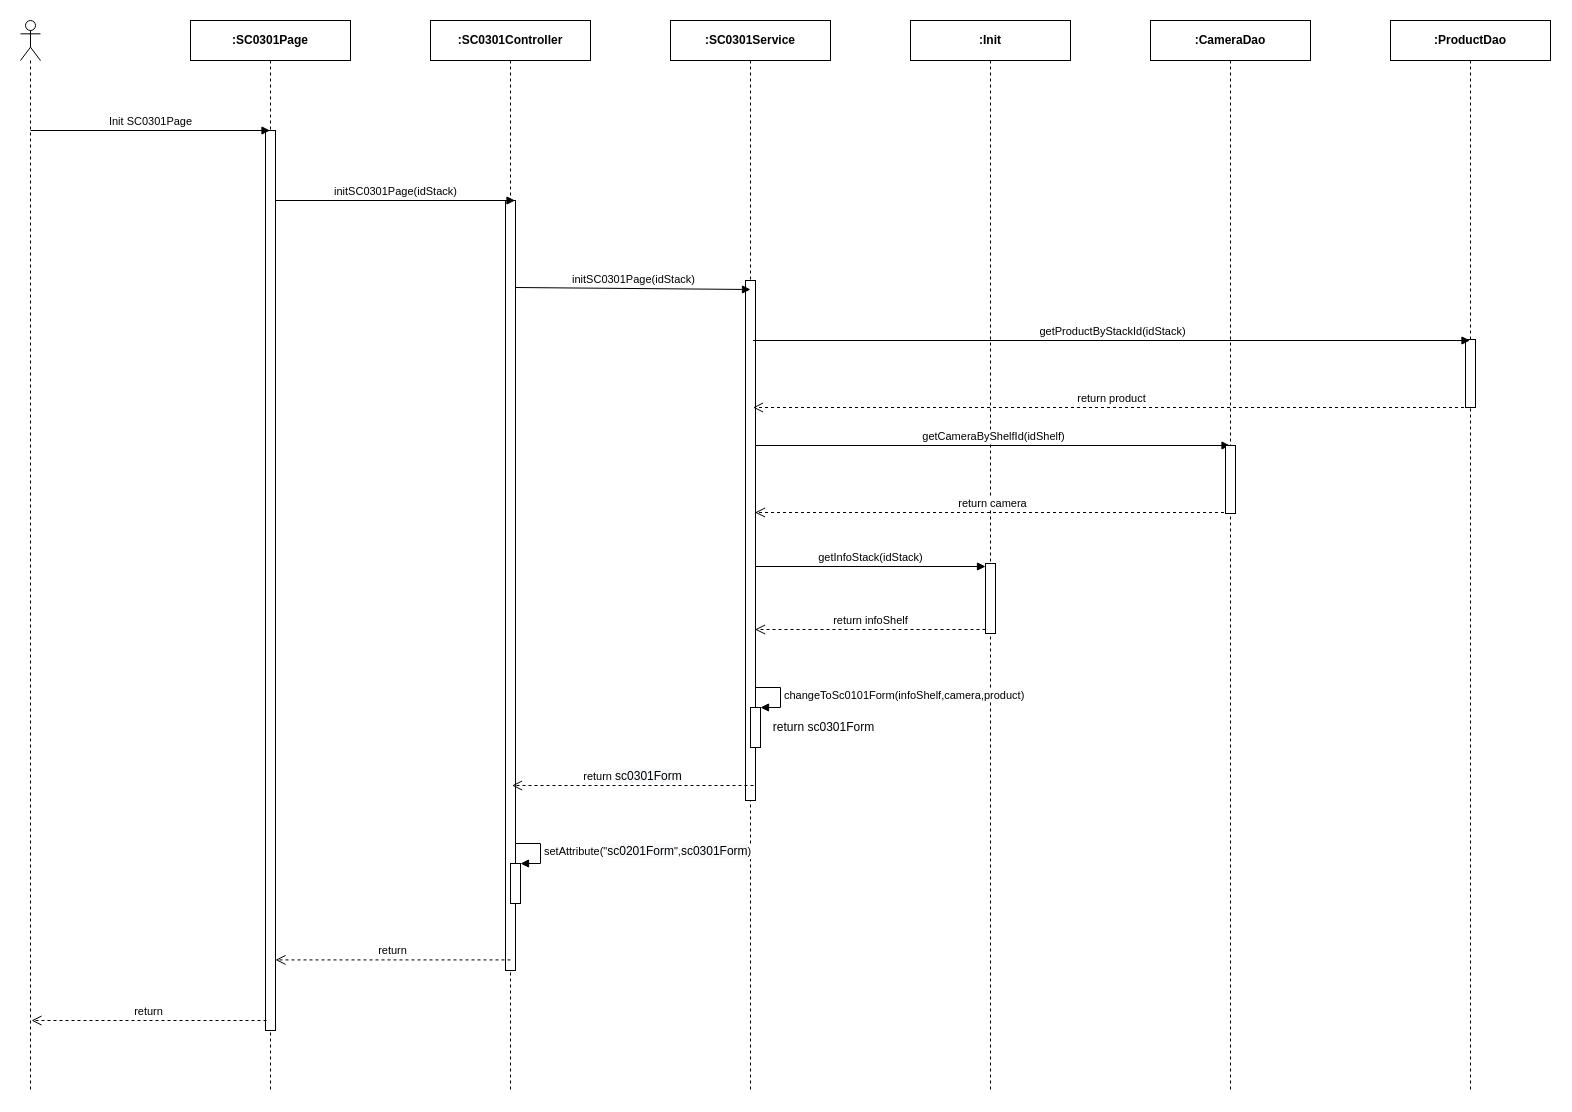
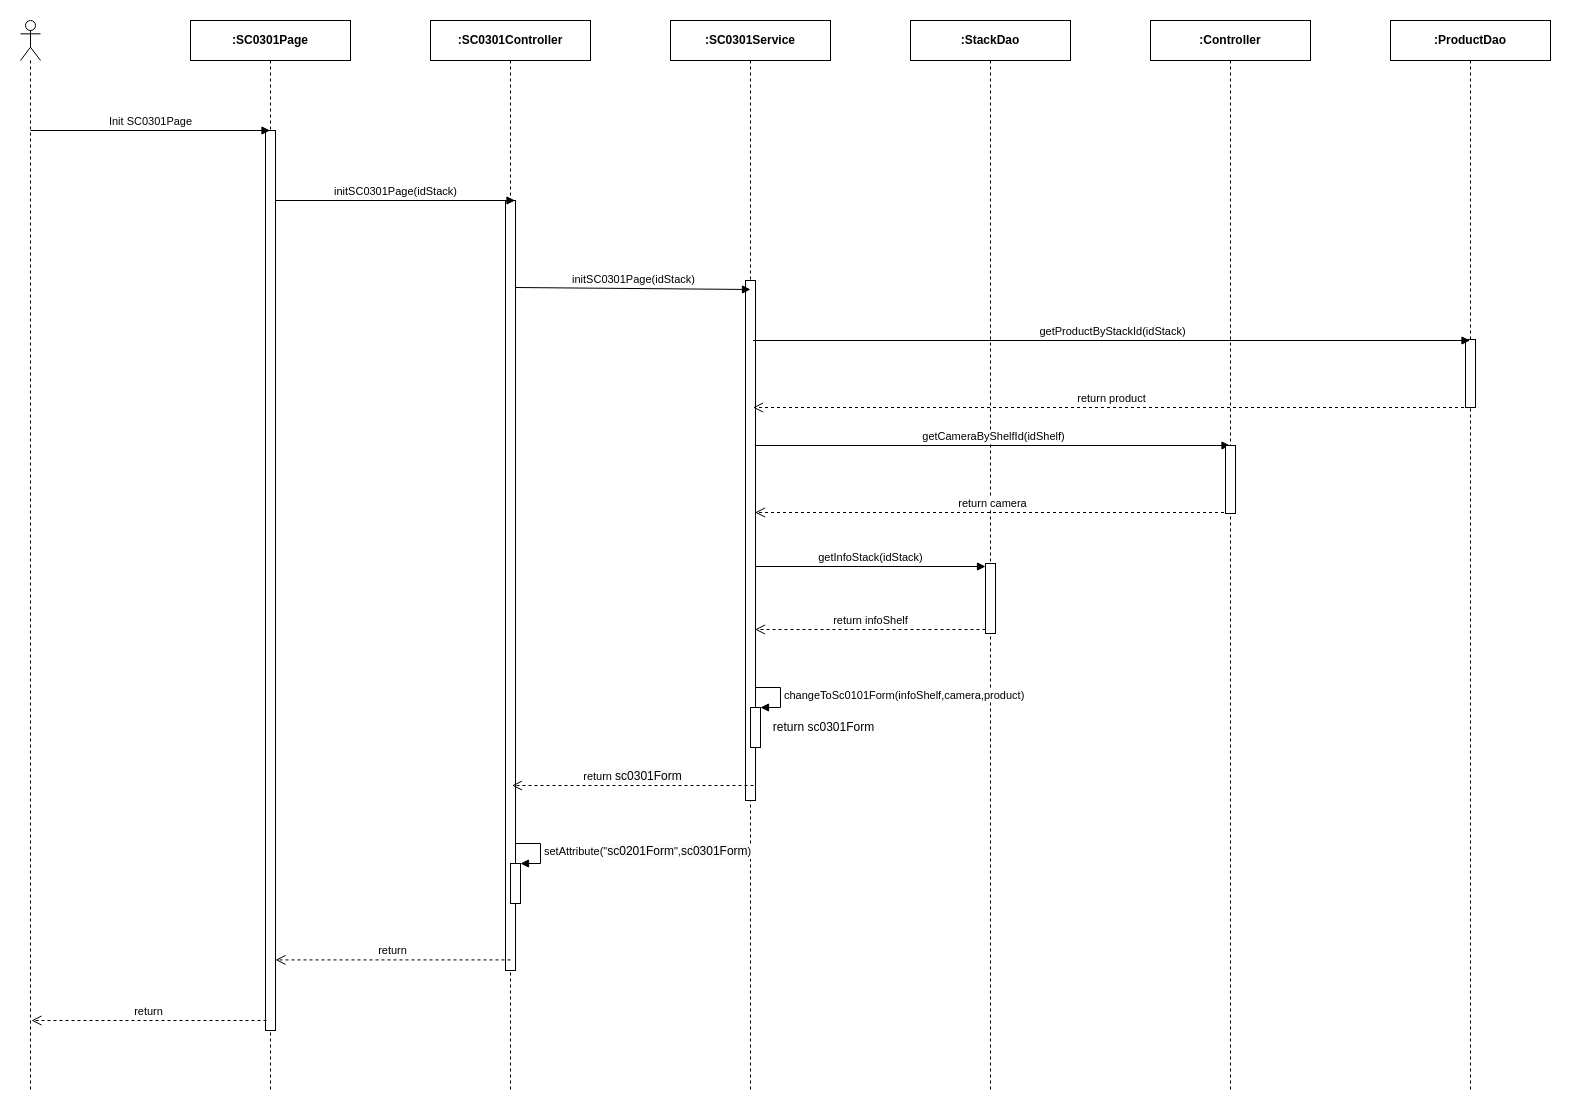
(991, 41) -> (991, 41)
(1231, 41) -> (1231, 41)
